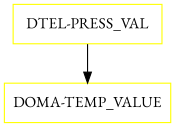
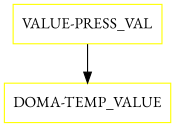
(88, 24) -> (88, 24)
